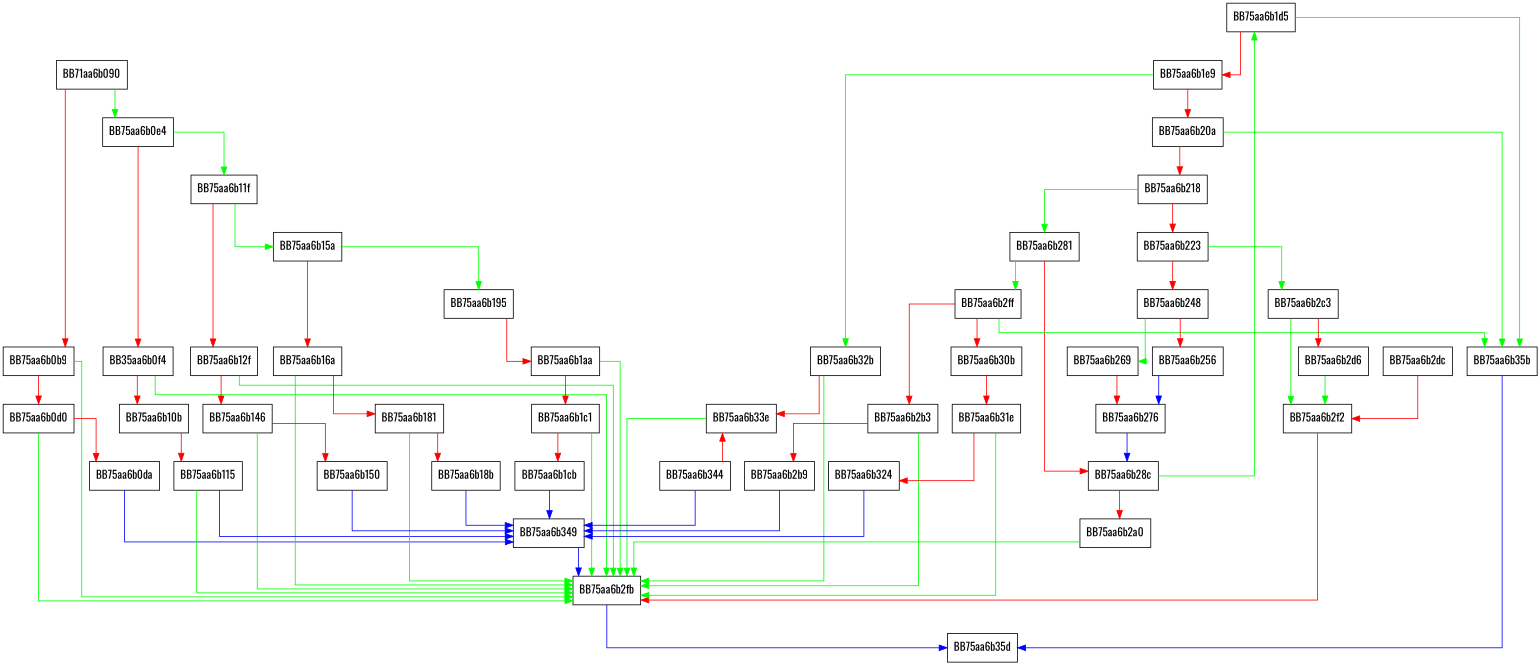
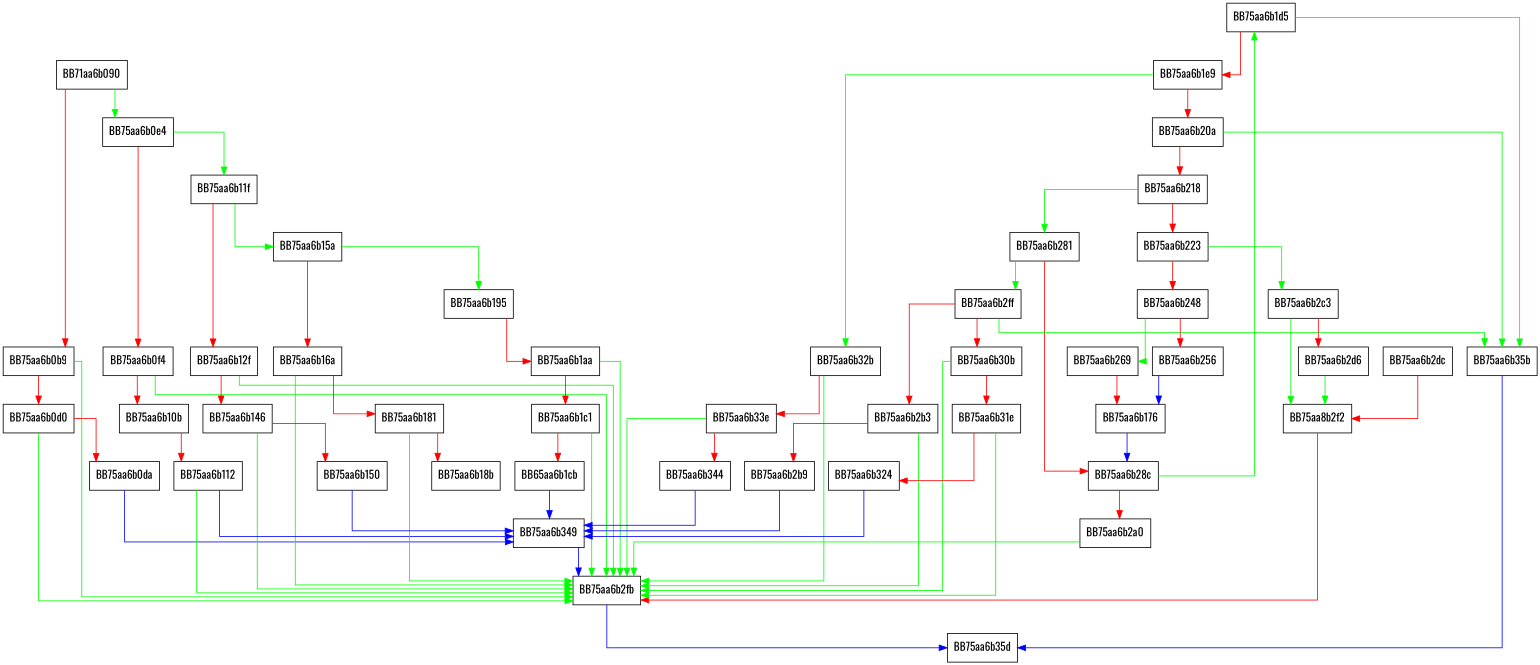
(138, 361) -> (138, 361)
(1130, 419) -> (1130, 419)
(1318, 419) -> (1318, 419)
(722, 451) -> (714, 443)
(208, 476) -> (208, 476)
(550, 476) -> (550, 476)
(468, 525) -> none
none -> (914, 591)
